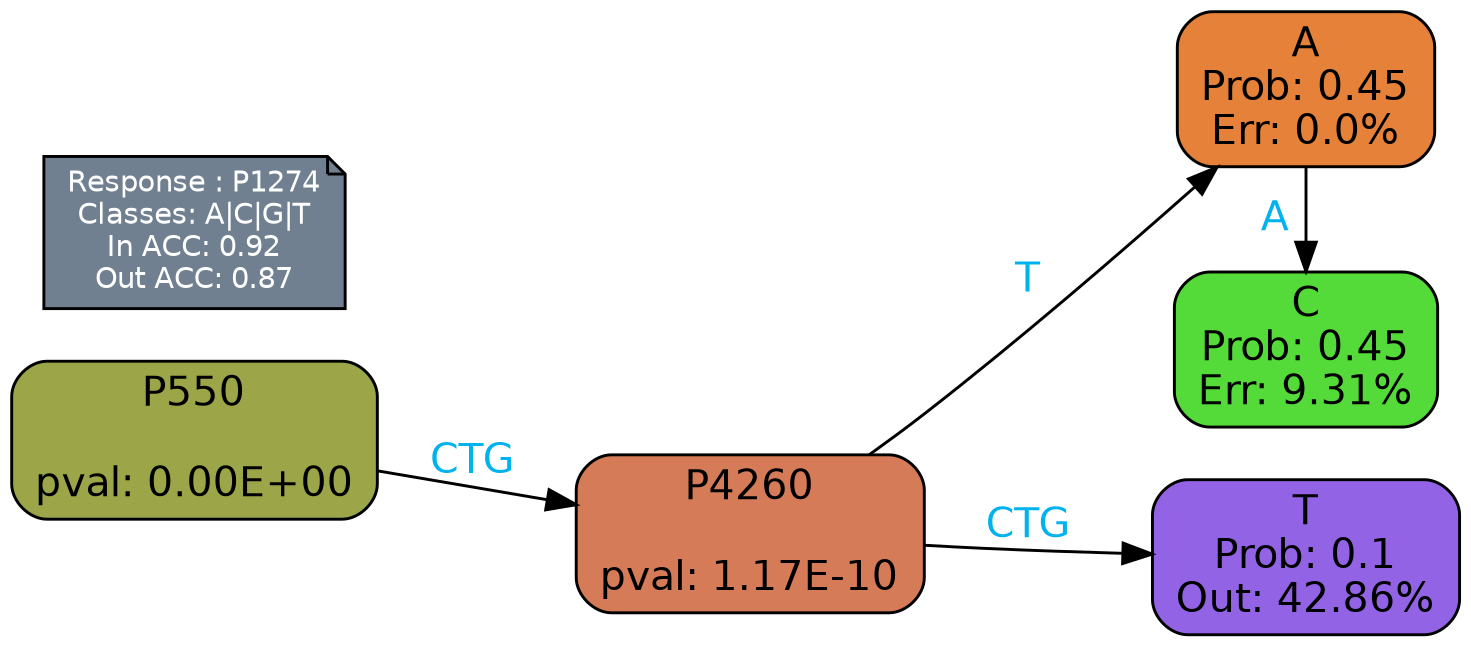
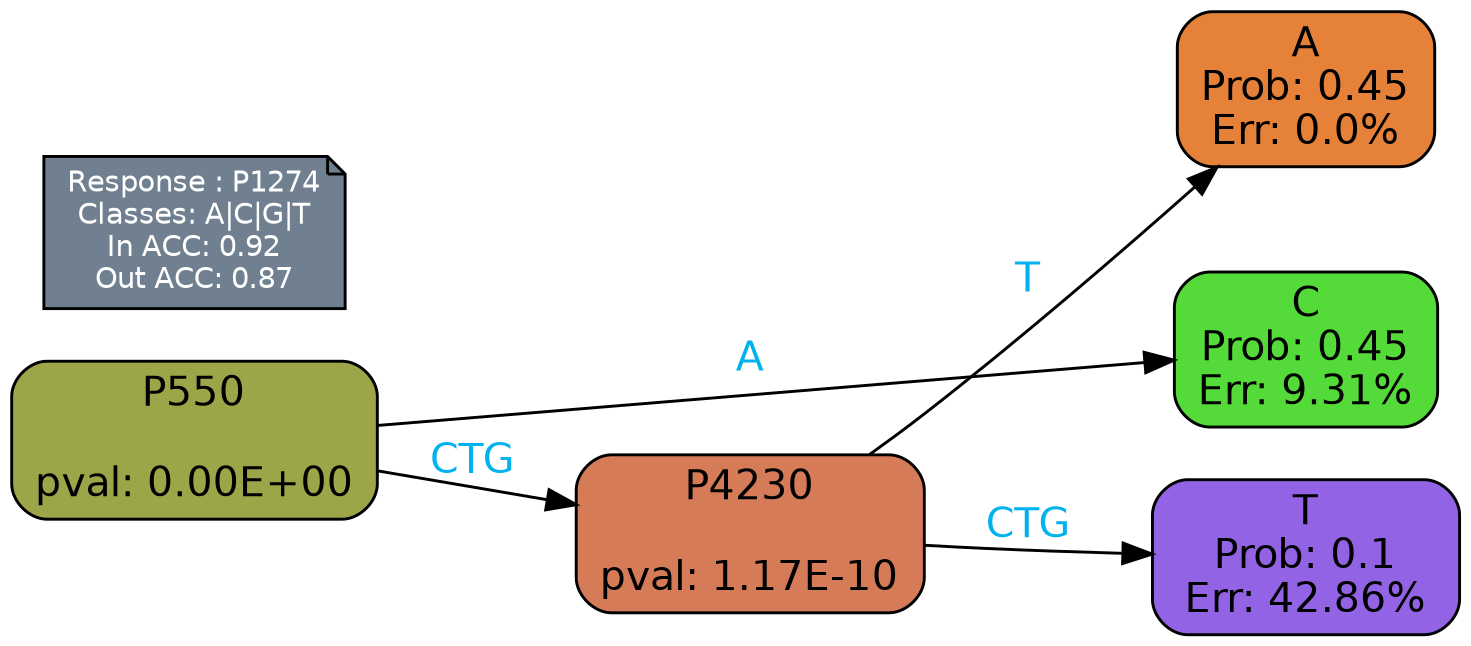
(1306, 205) -> (761, 394)
(750, 534) -> (750, 534)
(1306, 557) -> (1306, 557)
